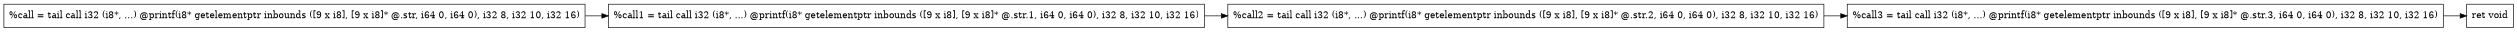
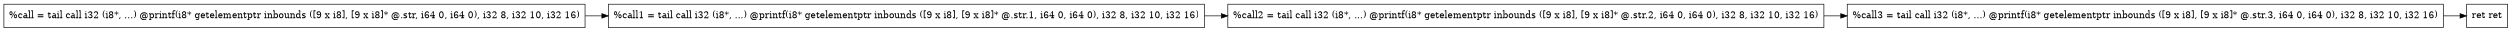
(2490, 16) -> (2487, 16)
